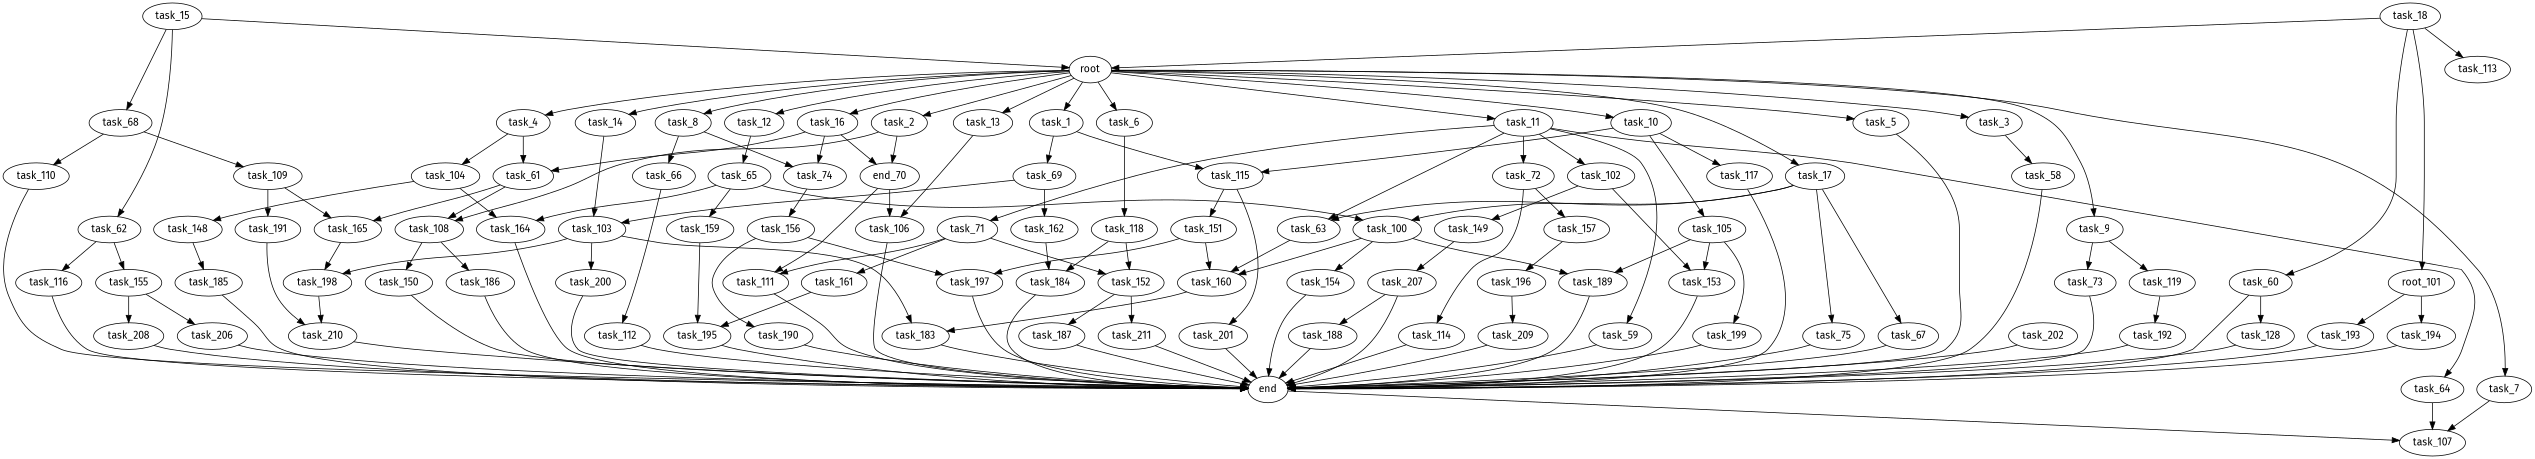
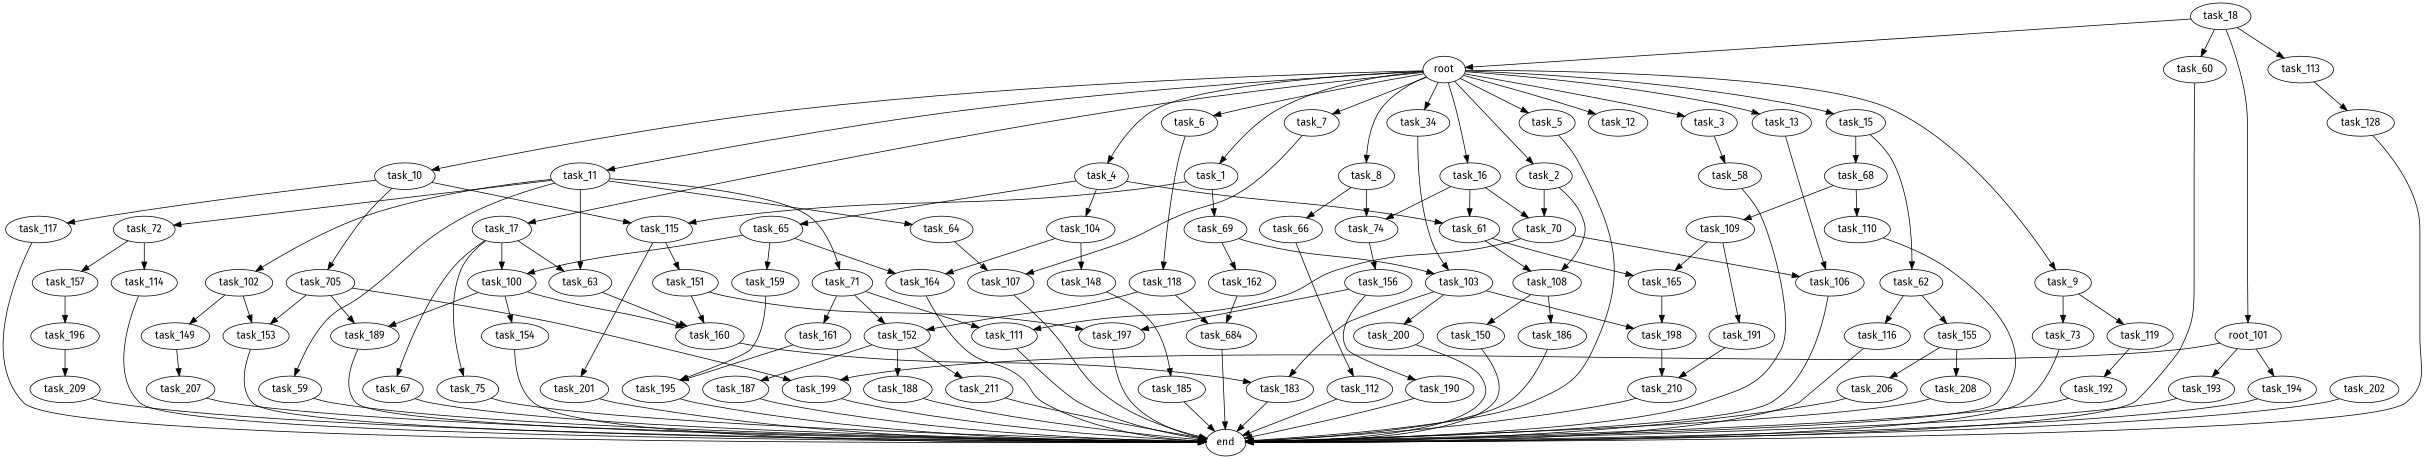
(632, 43) -> (1647, 84)
(605, 123) -> (1418, 123)
(748, 146) -> (975, 197)
(890, 176) -> (1544, 229)
(1712, 229) -> (320, 283)
(1050, 283) -> (1221, 336)
(2261, 306) -> (2328, 94)
(1366, 307) -> (897, 355)
none -> (1534, 357)
(1840, 416) -> (1093, 385)
